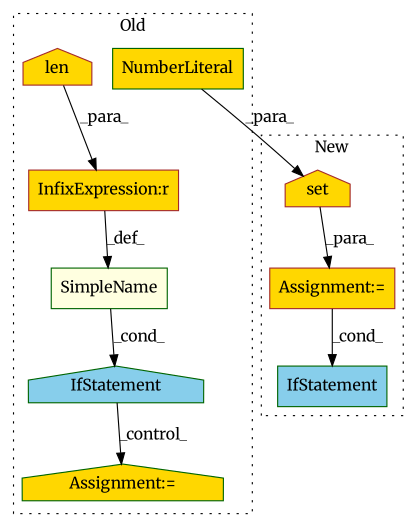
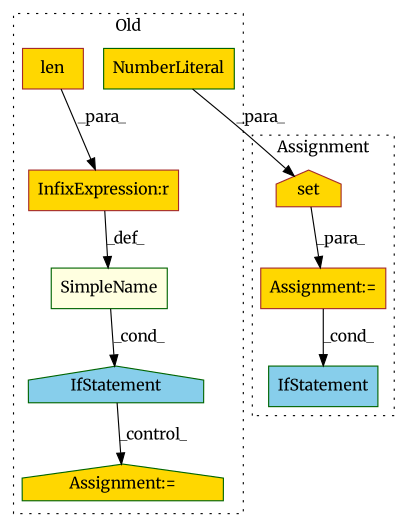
(57, 69) -> (53, 69)
(332, 148) -> (323, 148)
